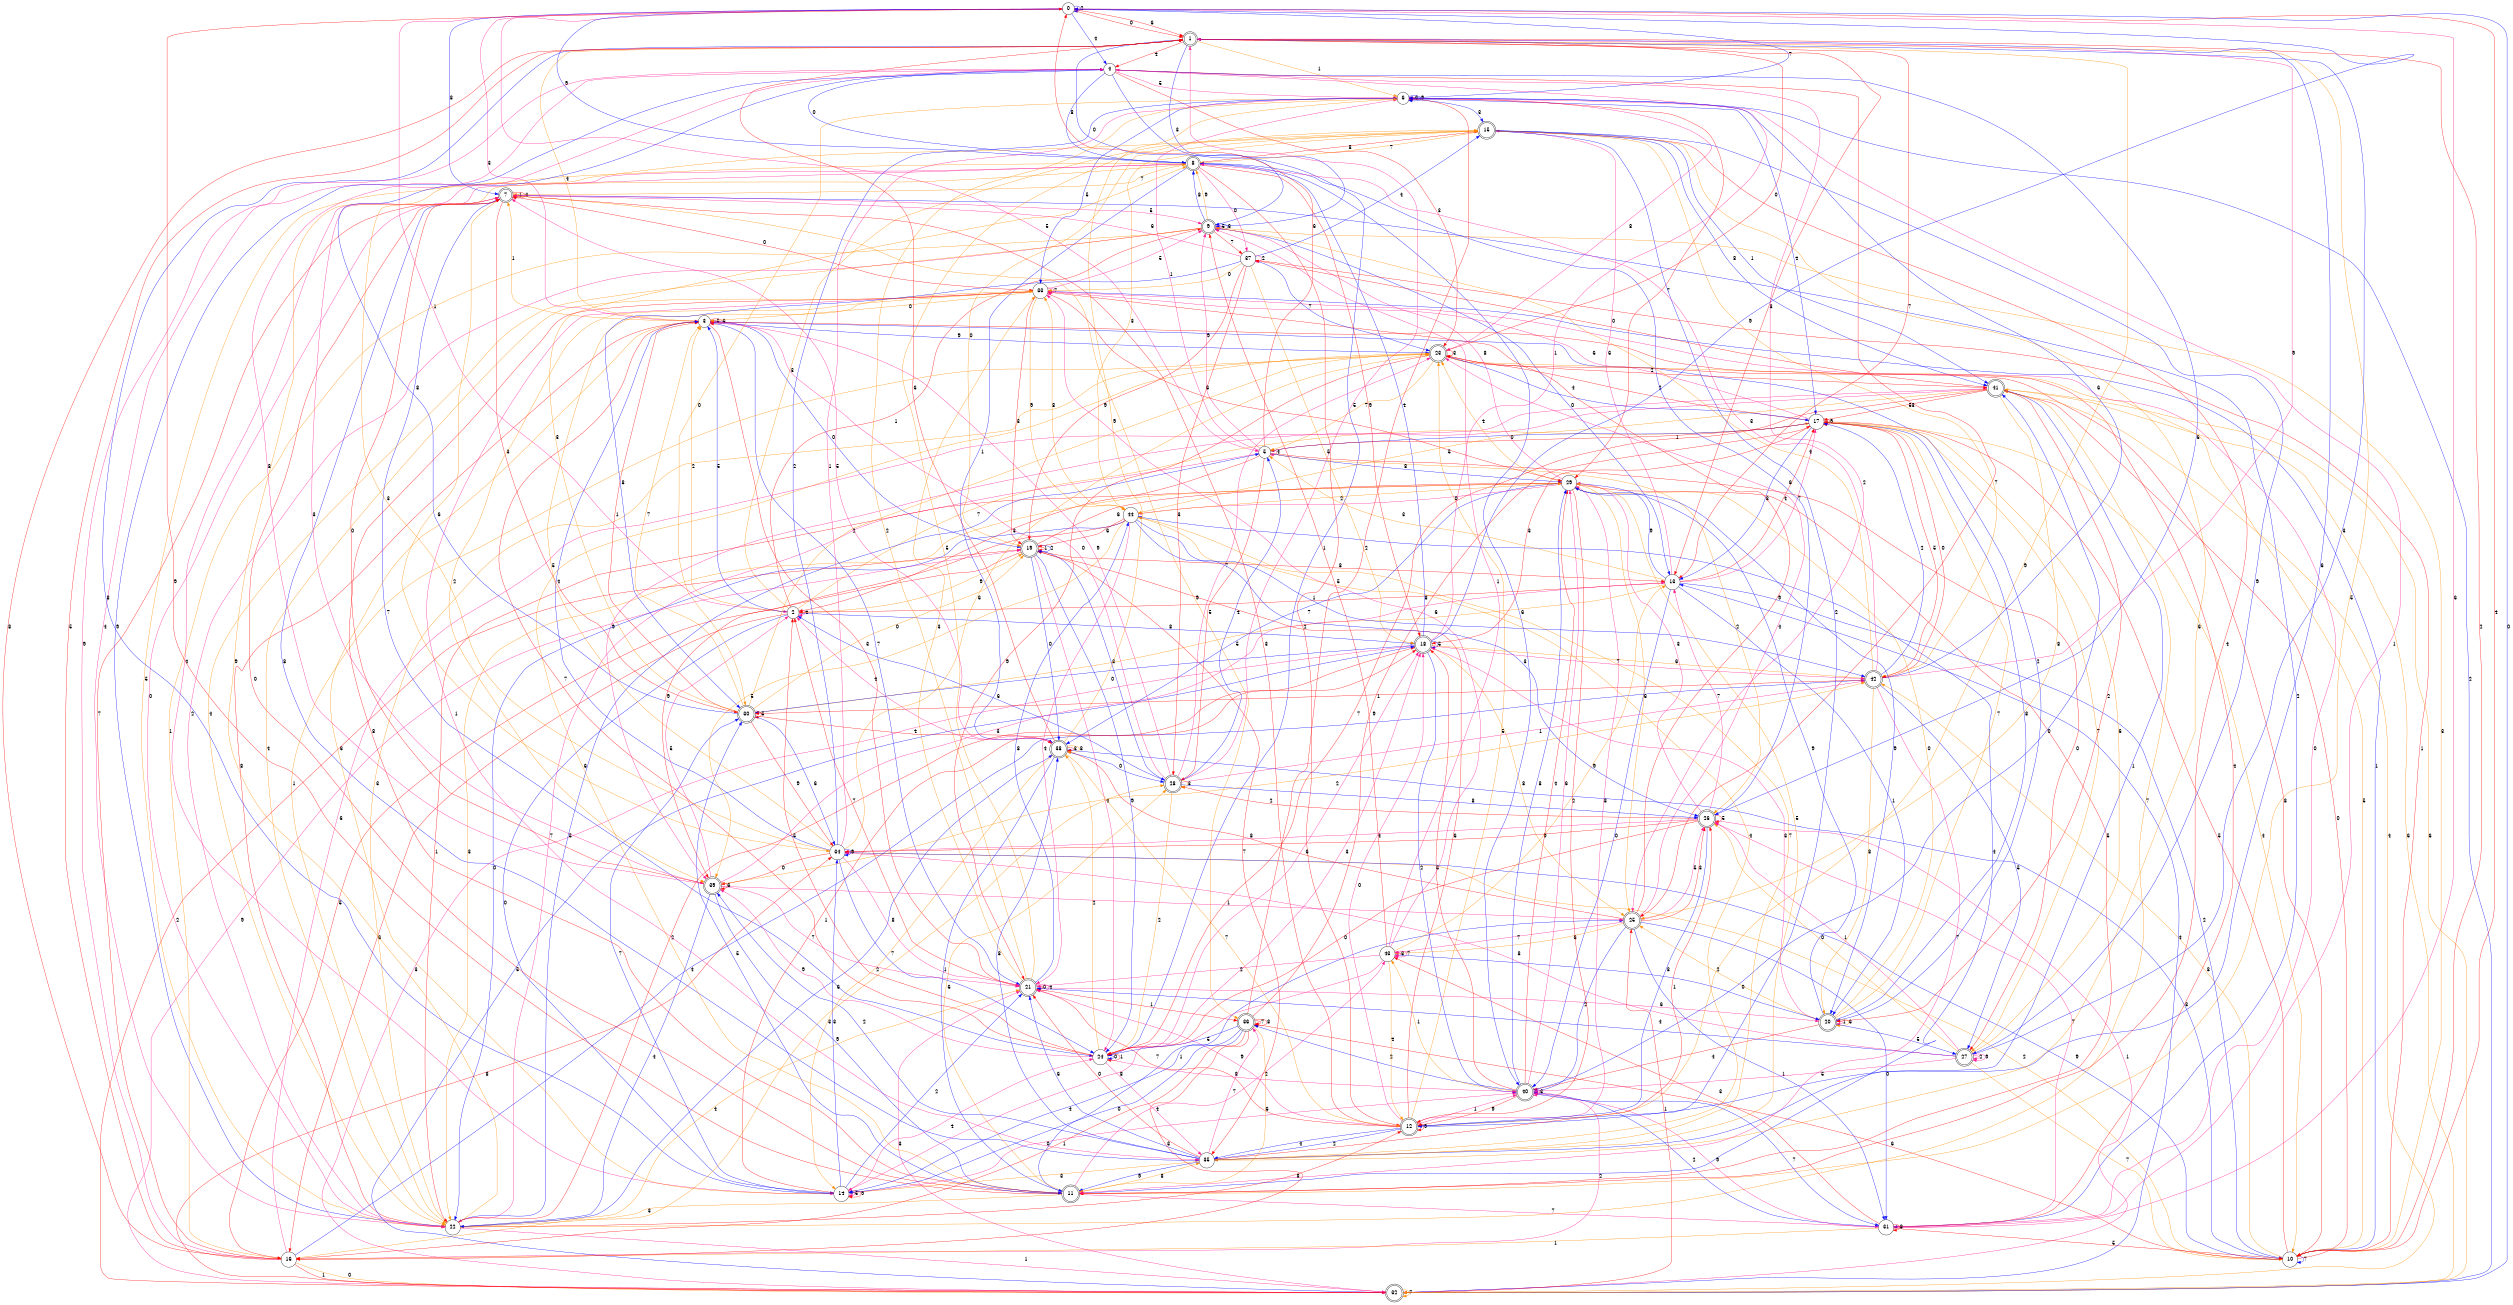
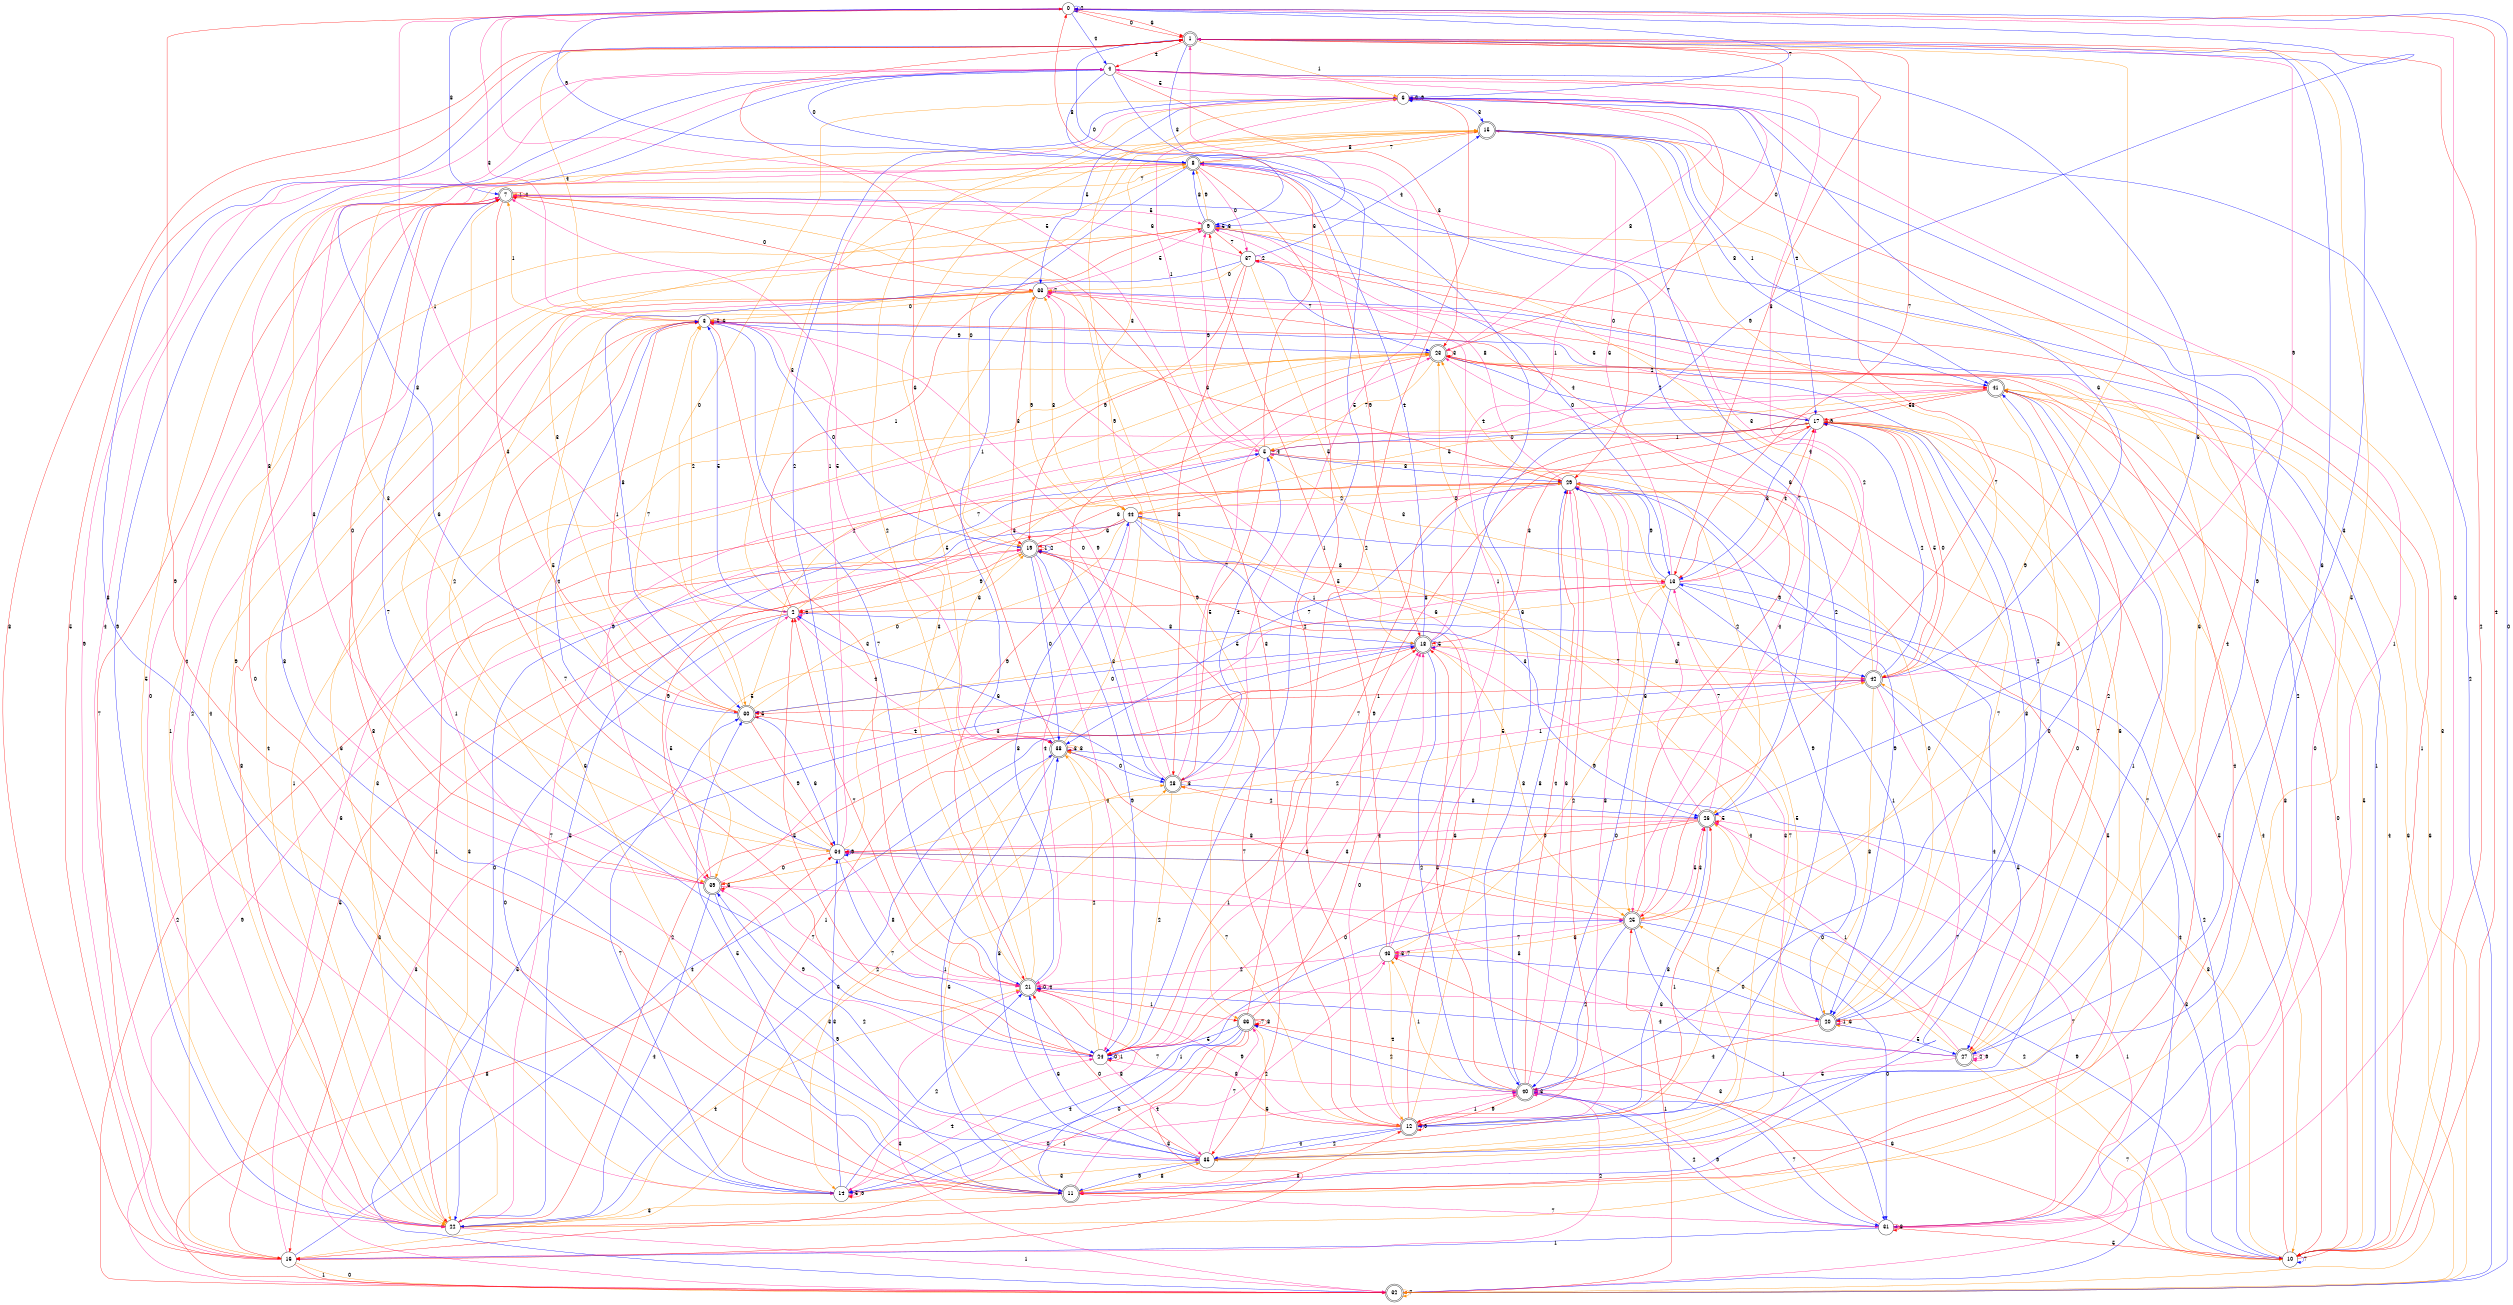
(1089, 1250) -> (1089, 1250)
